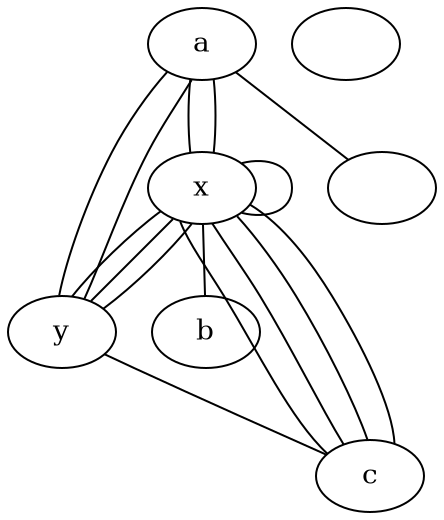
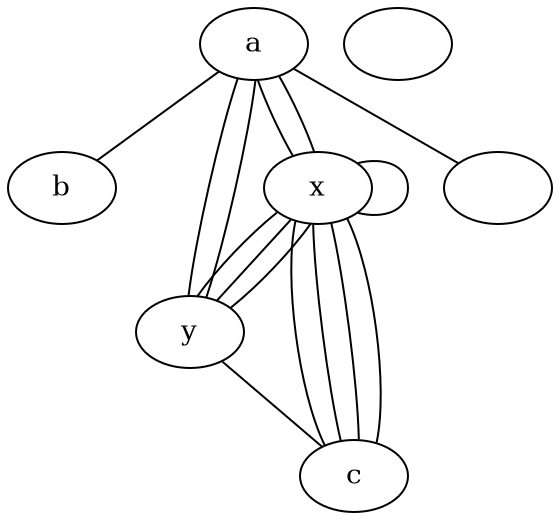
(204, 260) -> (158, 116)
